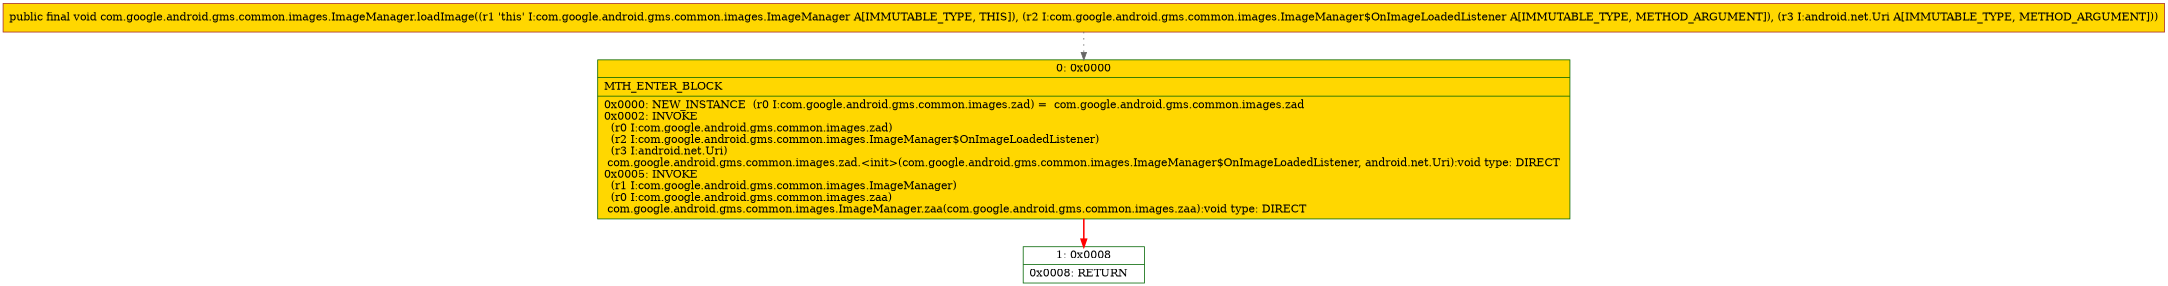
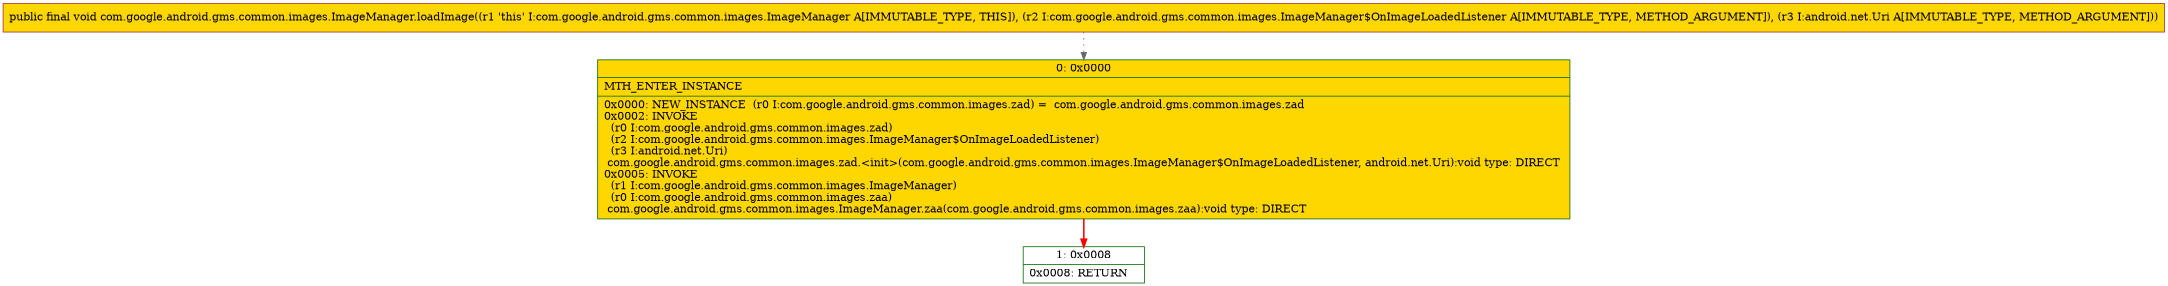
(663, 86) -> (673, 86)
